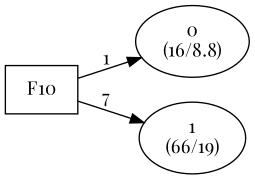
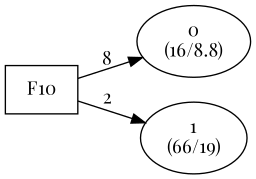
(107, 60) -> (107, 60)
(107, 98) -> (107, 98)
